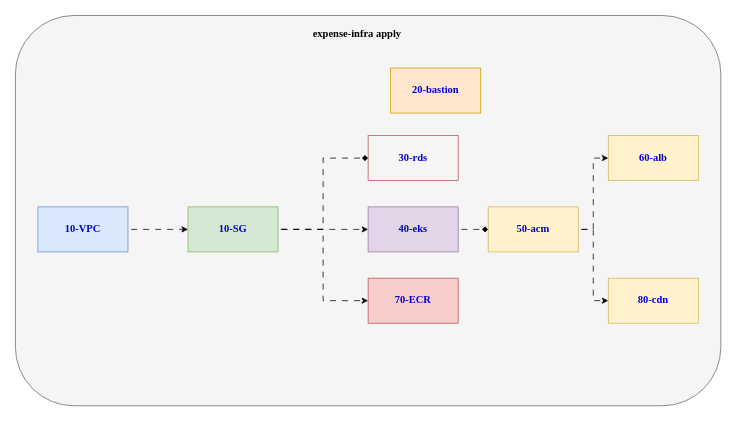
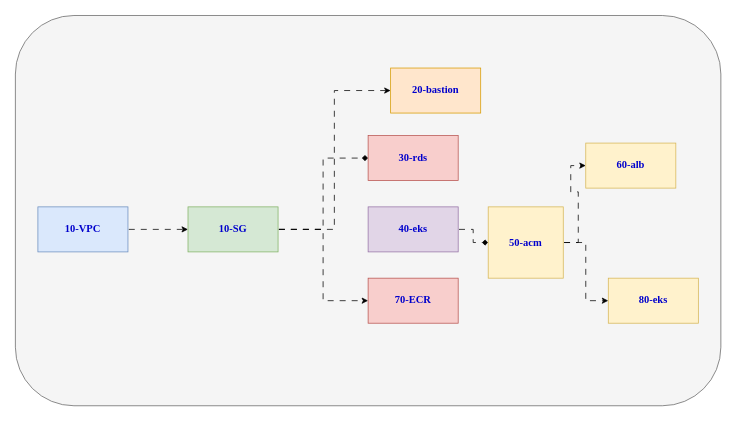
(357, 34) -> none
none -> (334, 134)
(413, 158) -> (413, 158)
(653, 158) -> (630, 165)
(348, 229) -> none
(533, 229) -> (525, 242)
(653, 300) -> (653, 300)
